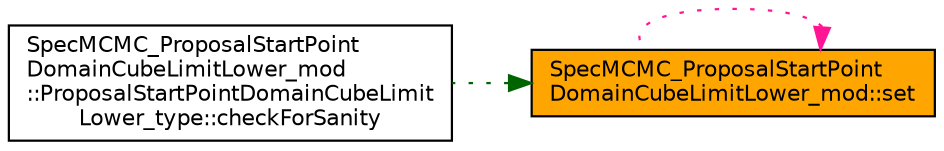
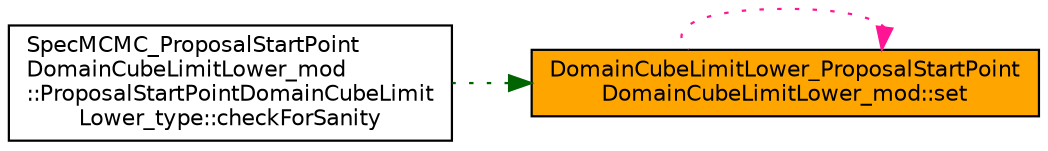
(733, 83) -> (785, 83)
